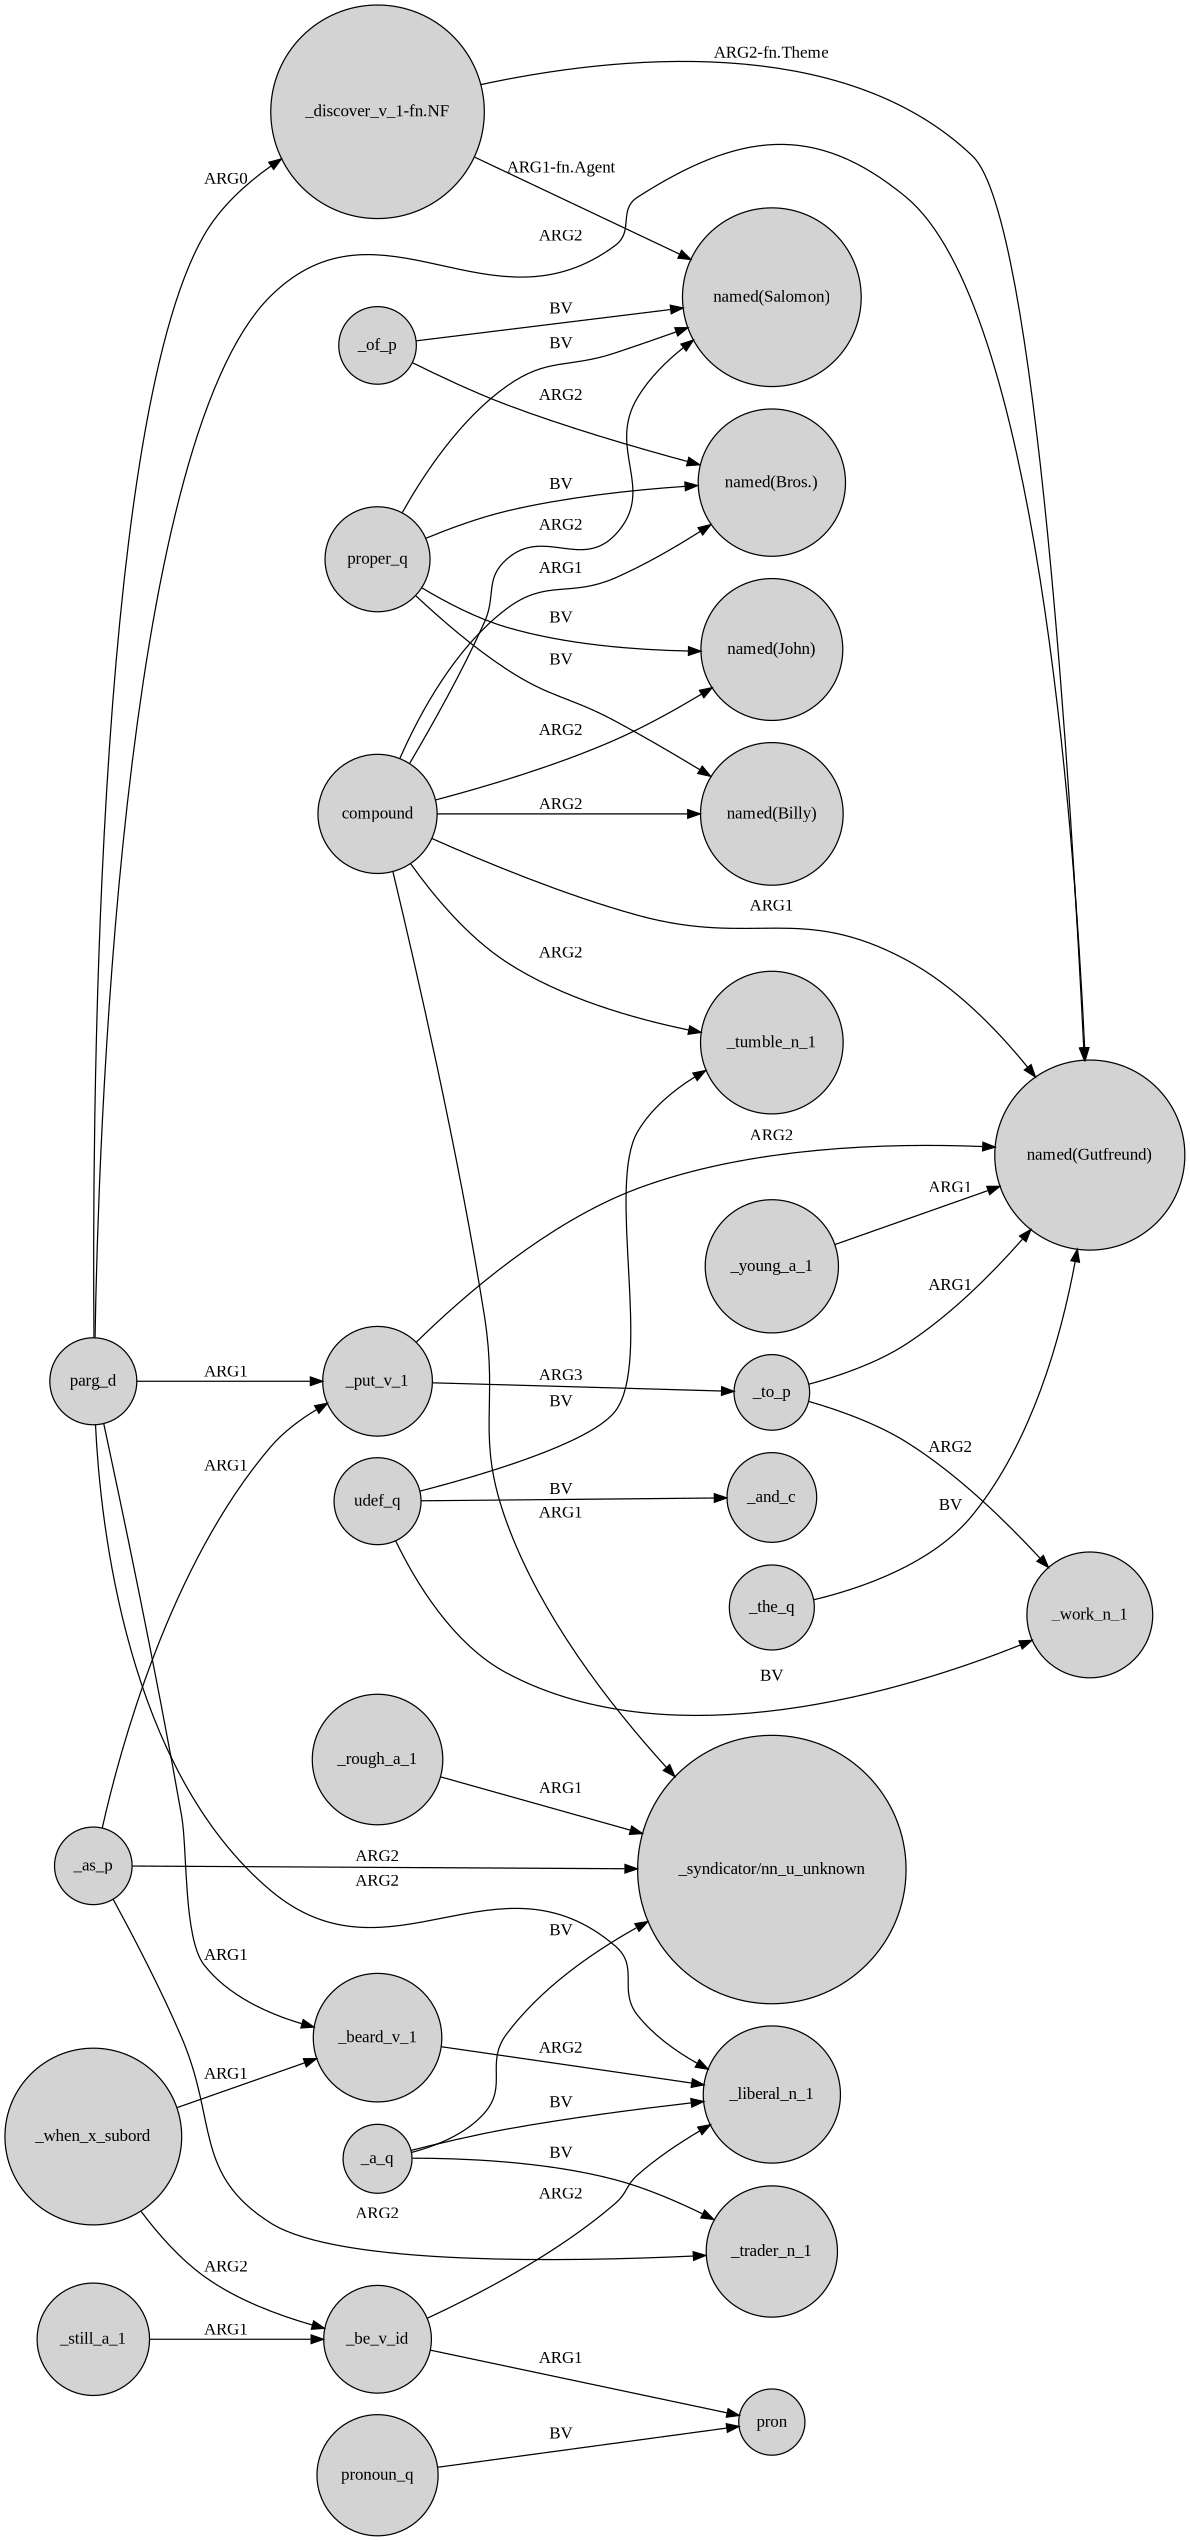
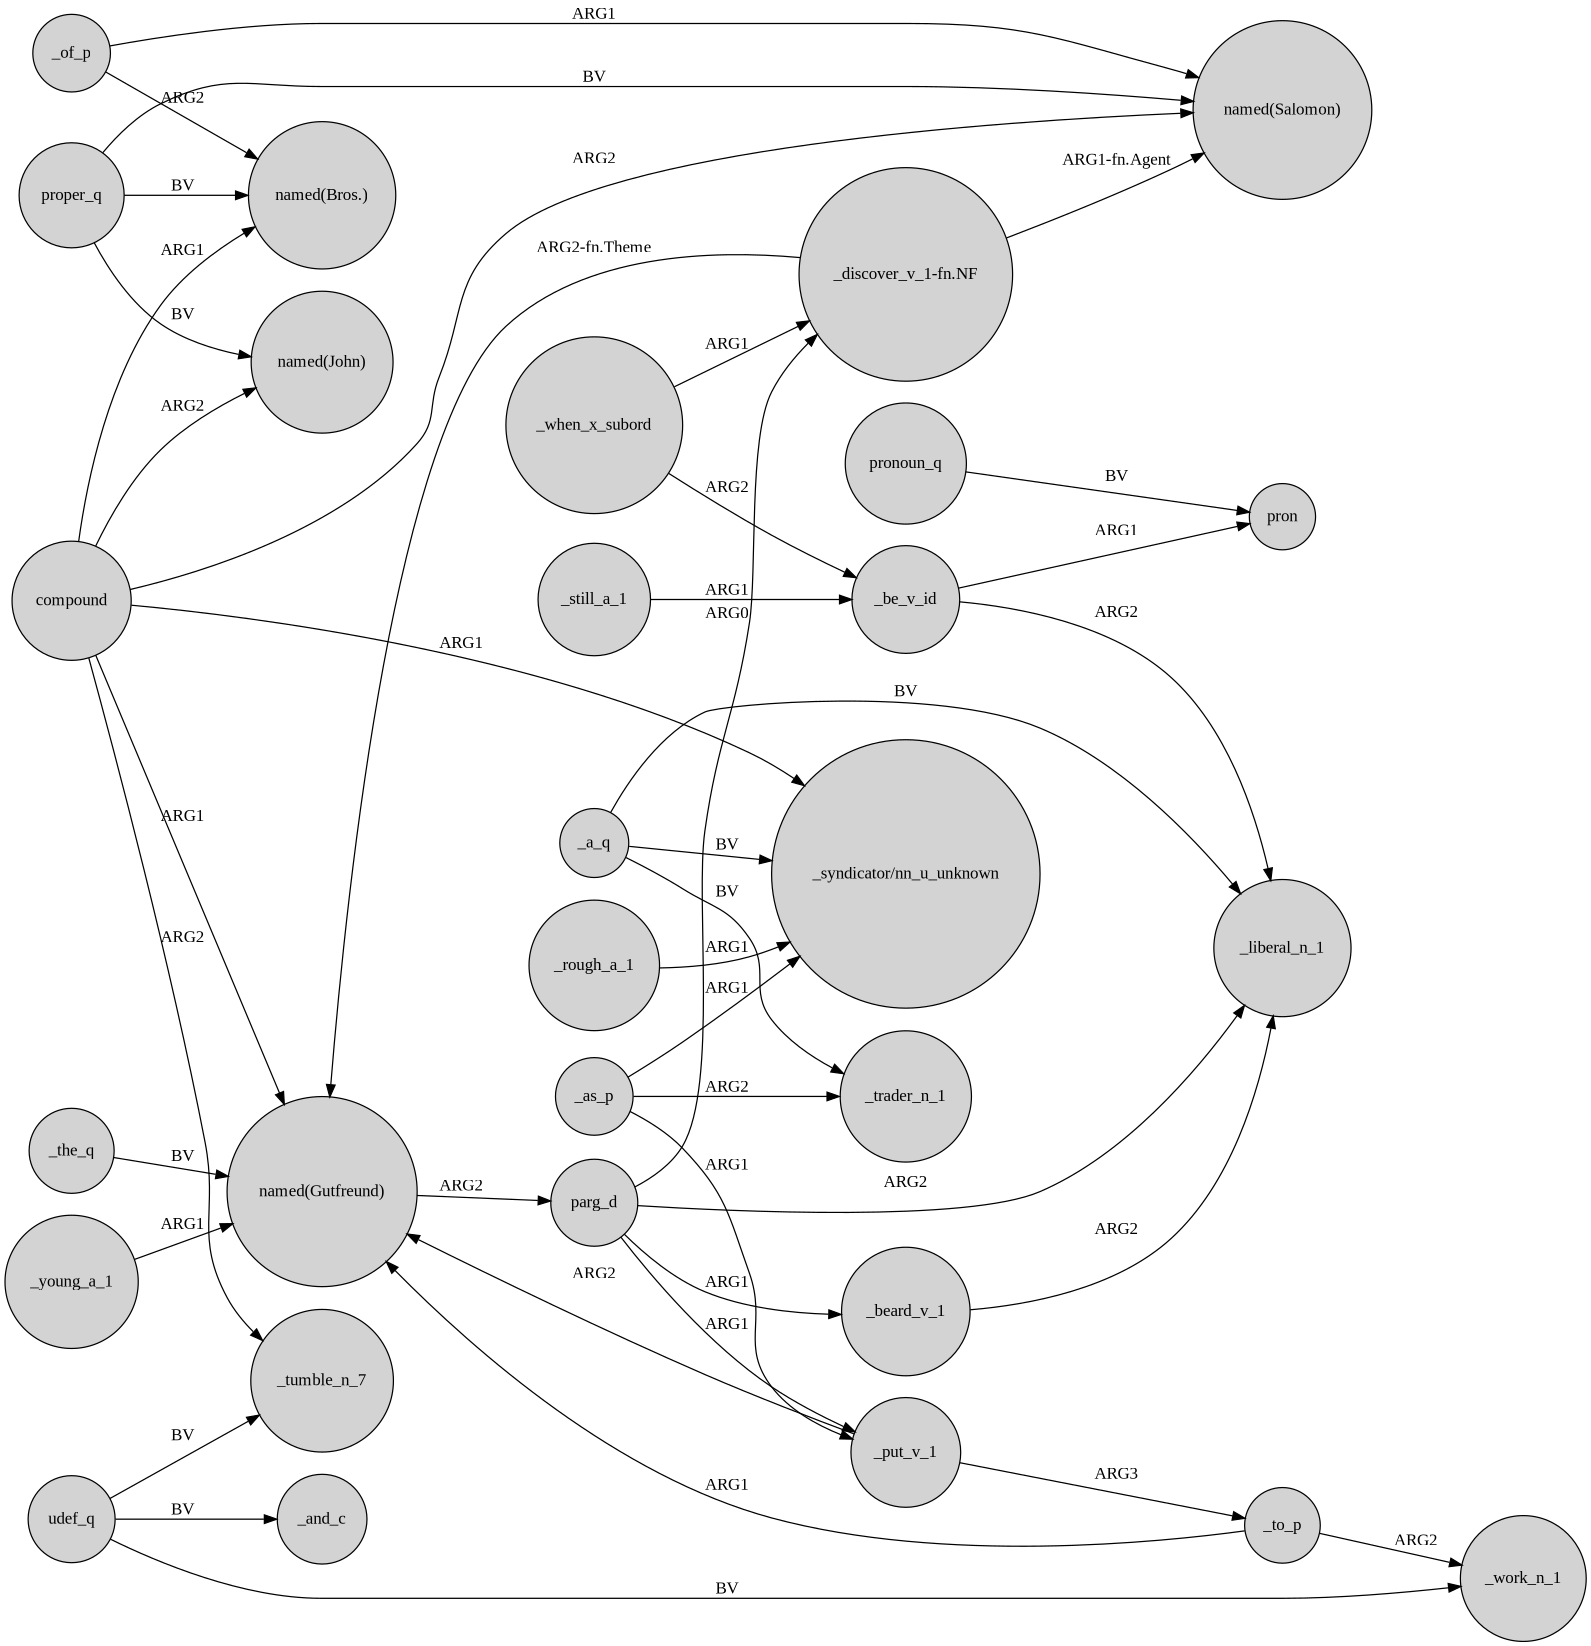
(520, 277) -> (477, 1198)
(561, 309) -> (594, 14)
(772, 814) -> none
(772, 1043) -> (322, 1381)
(378, 1857) -> (727, 988)
(241, 2085) -> (736, 357)
